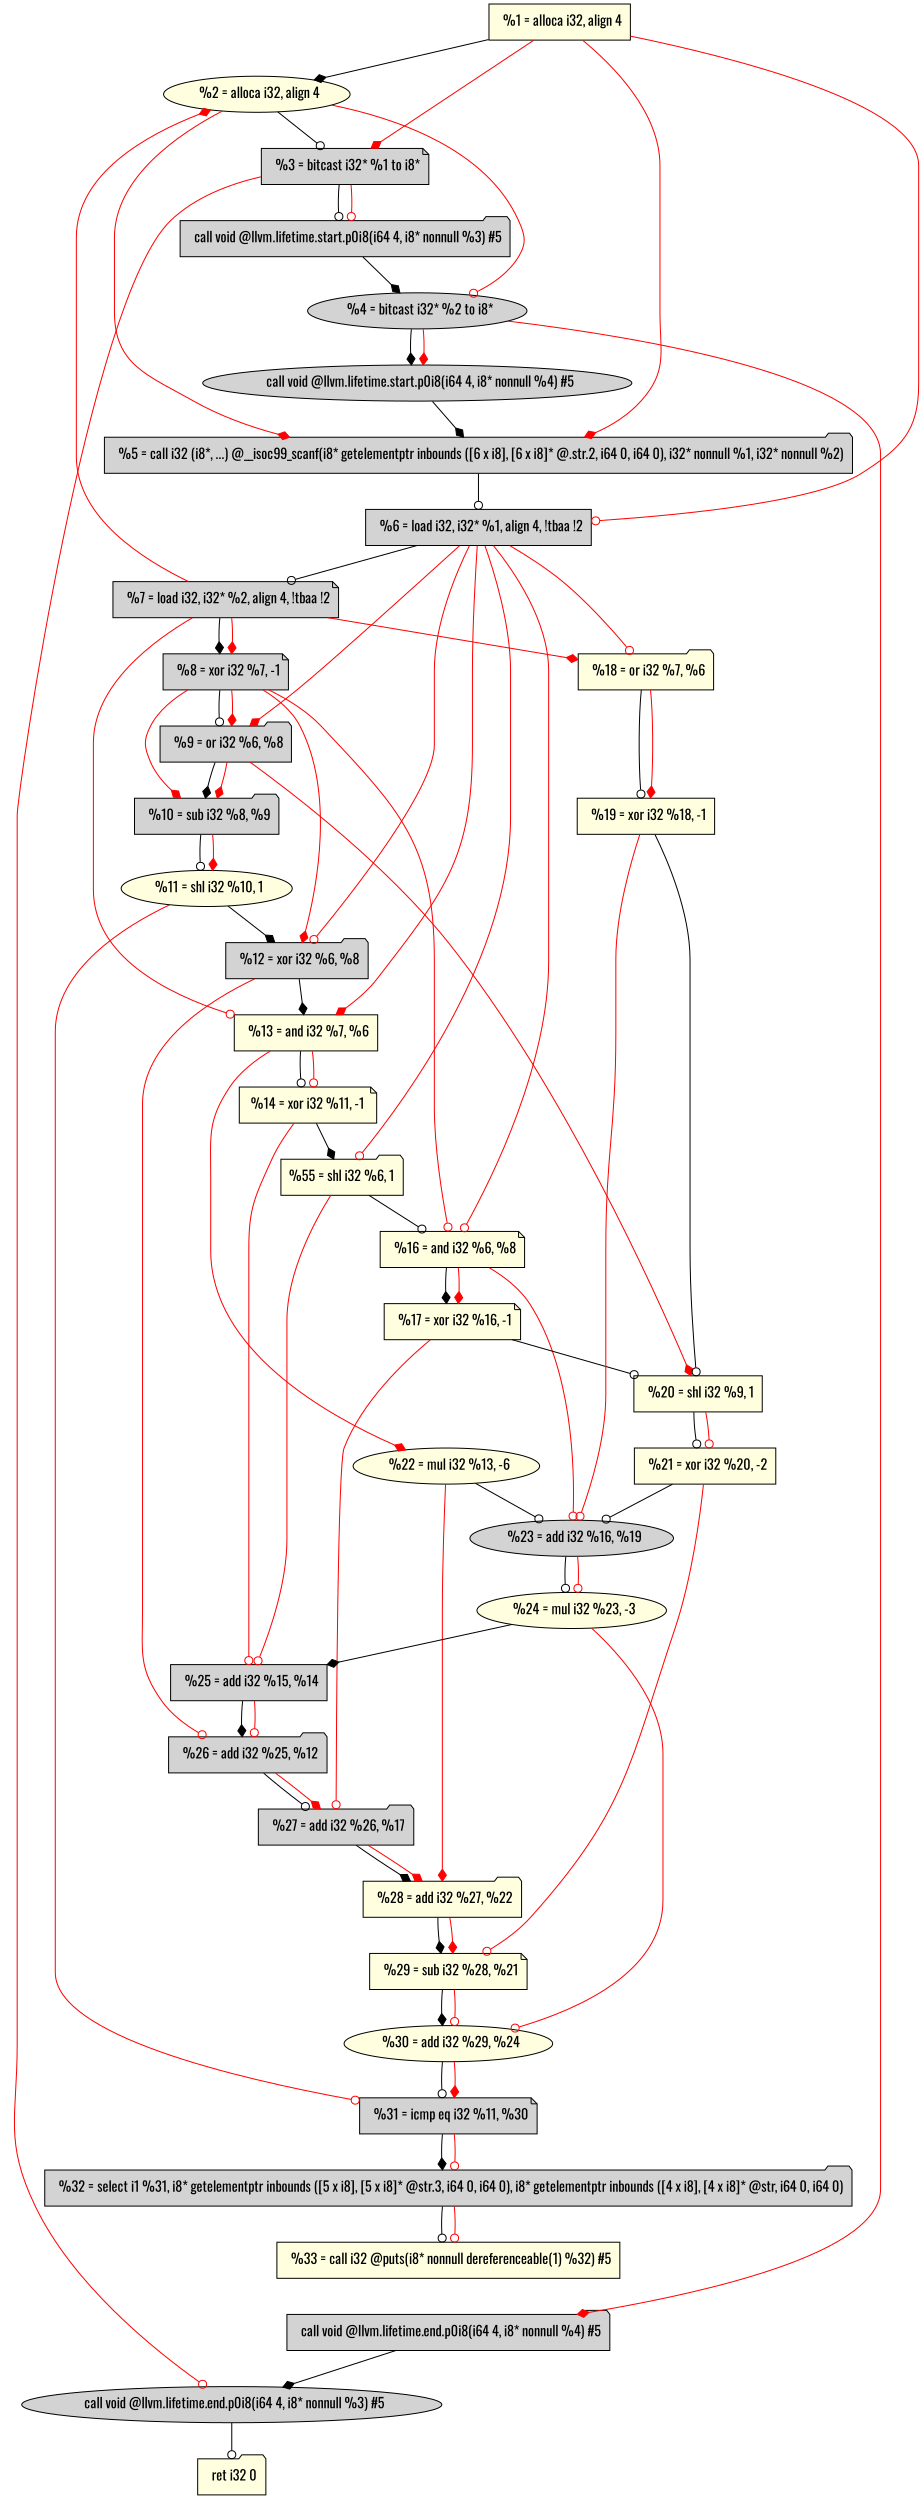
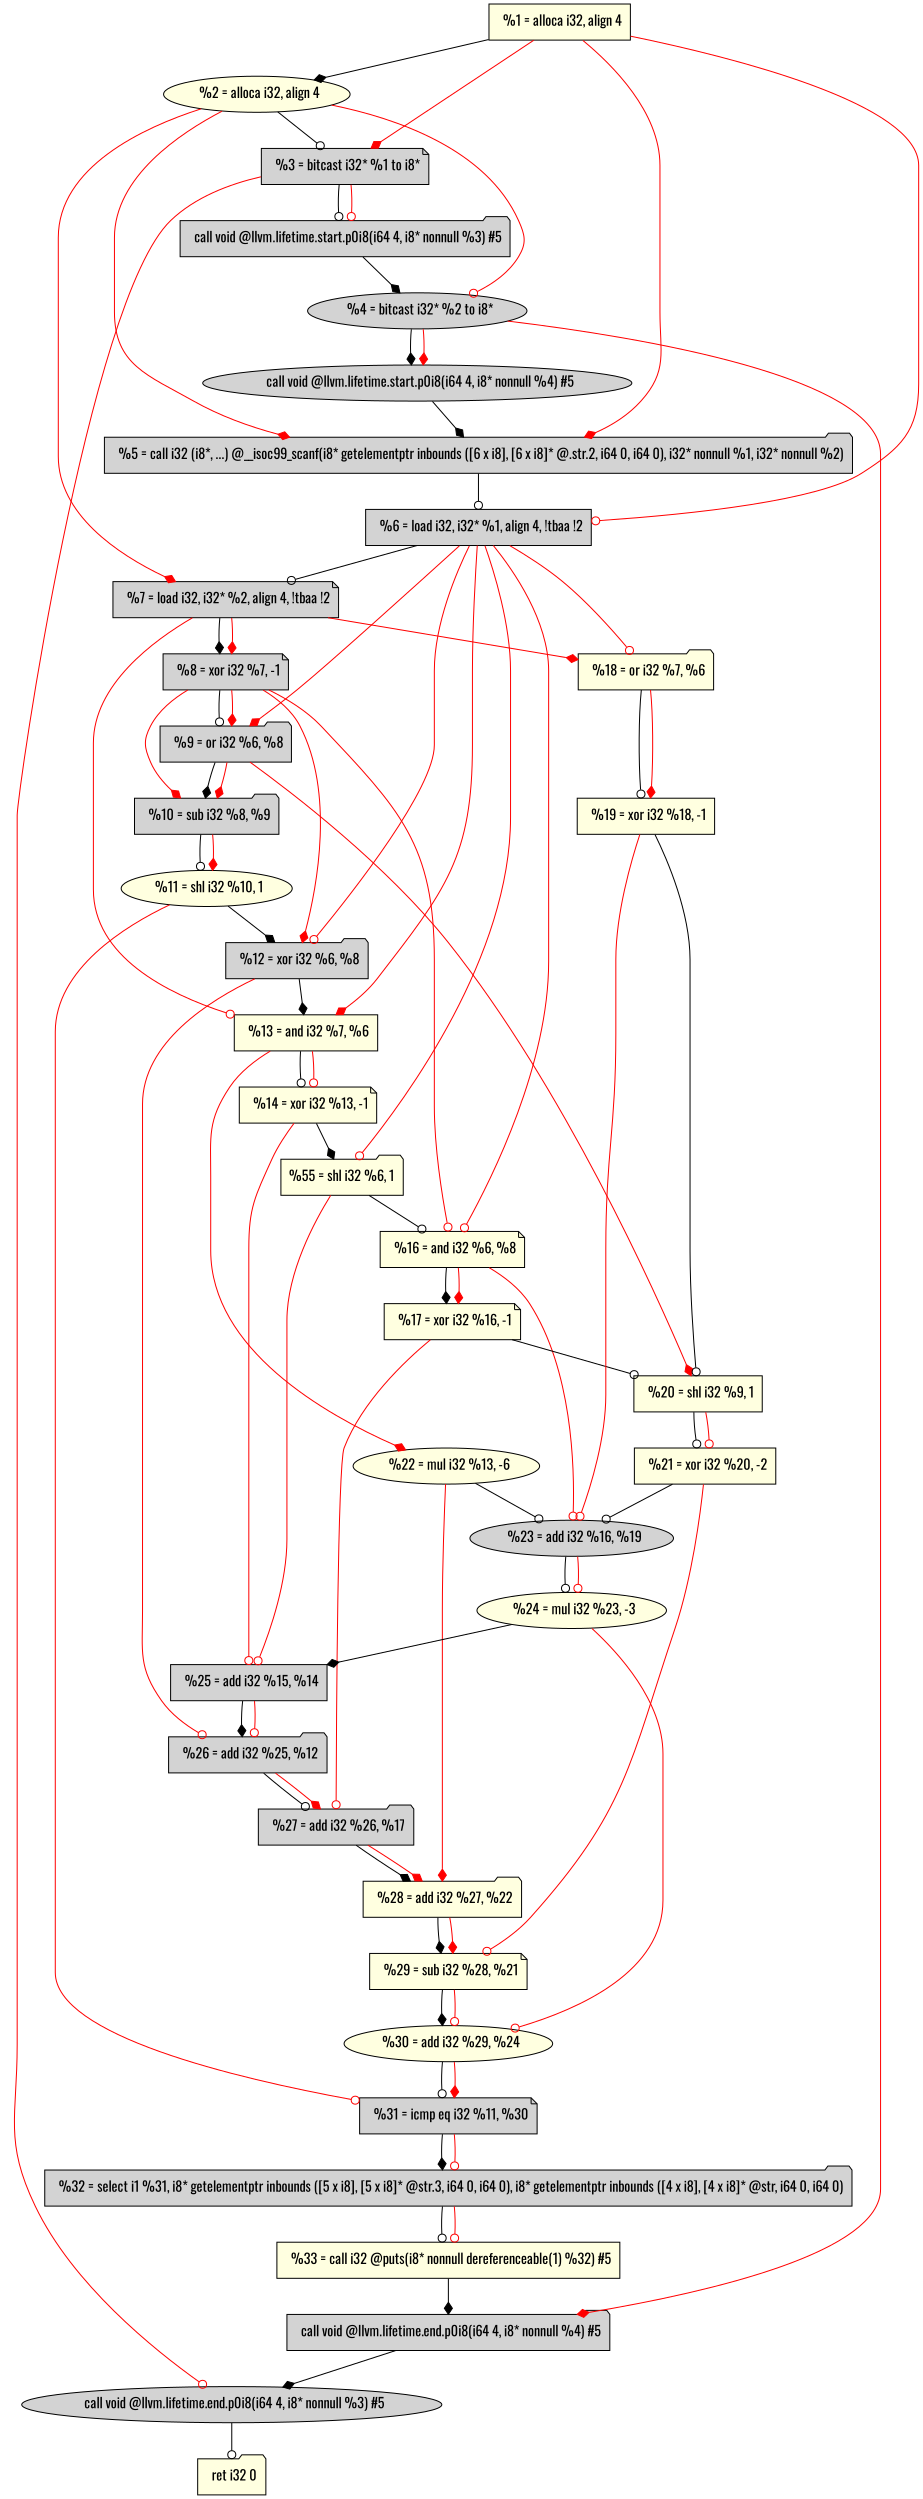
(76, 343) -> (58, 329)
(308, 1105) -> (308, 1105)
none -> (448, 2290)
